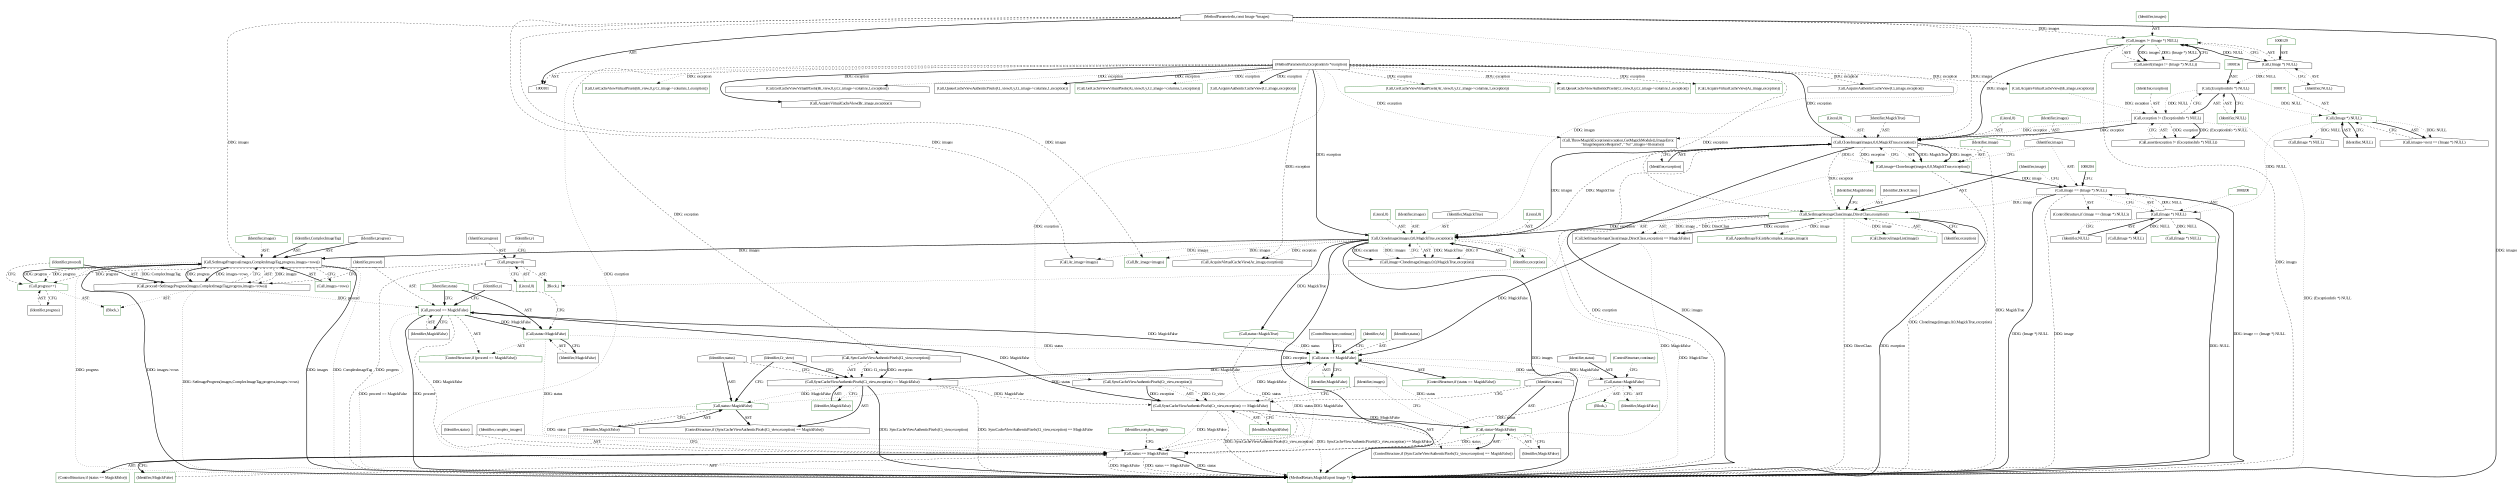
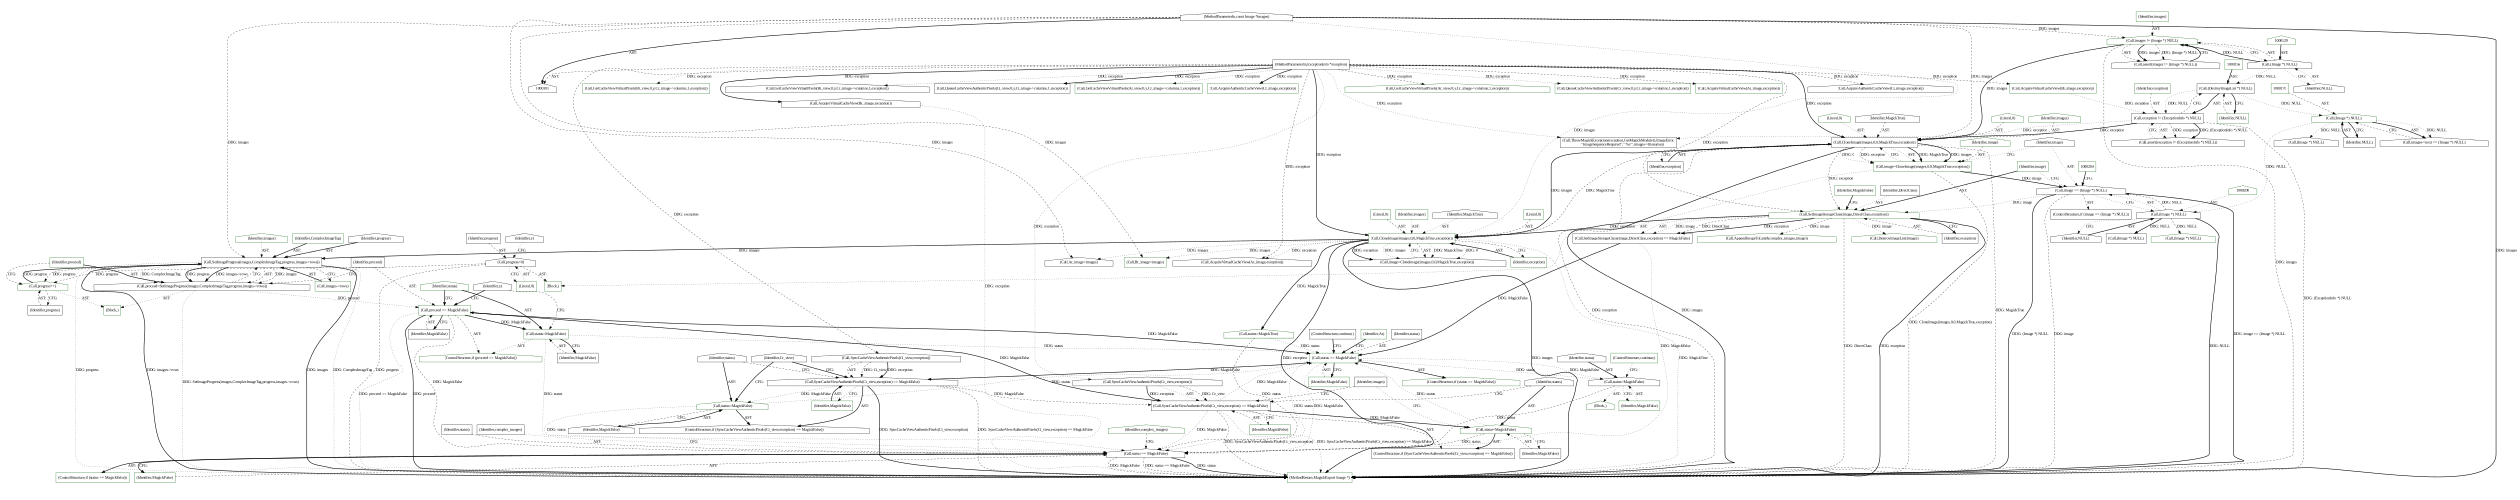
(2226, 89) -> (2226, 89)
(585, 375) -> (1084, 416)
(2300, 466) -> (2300, 466)
